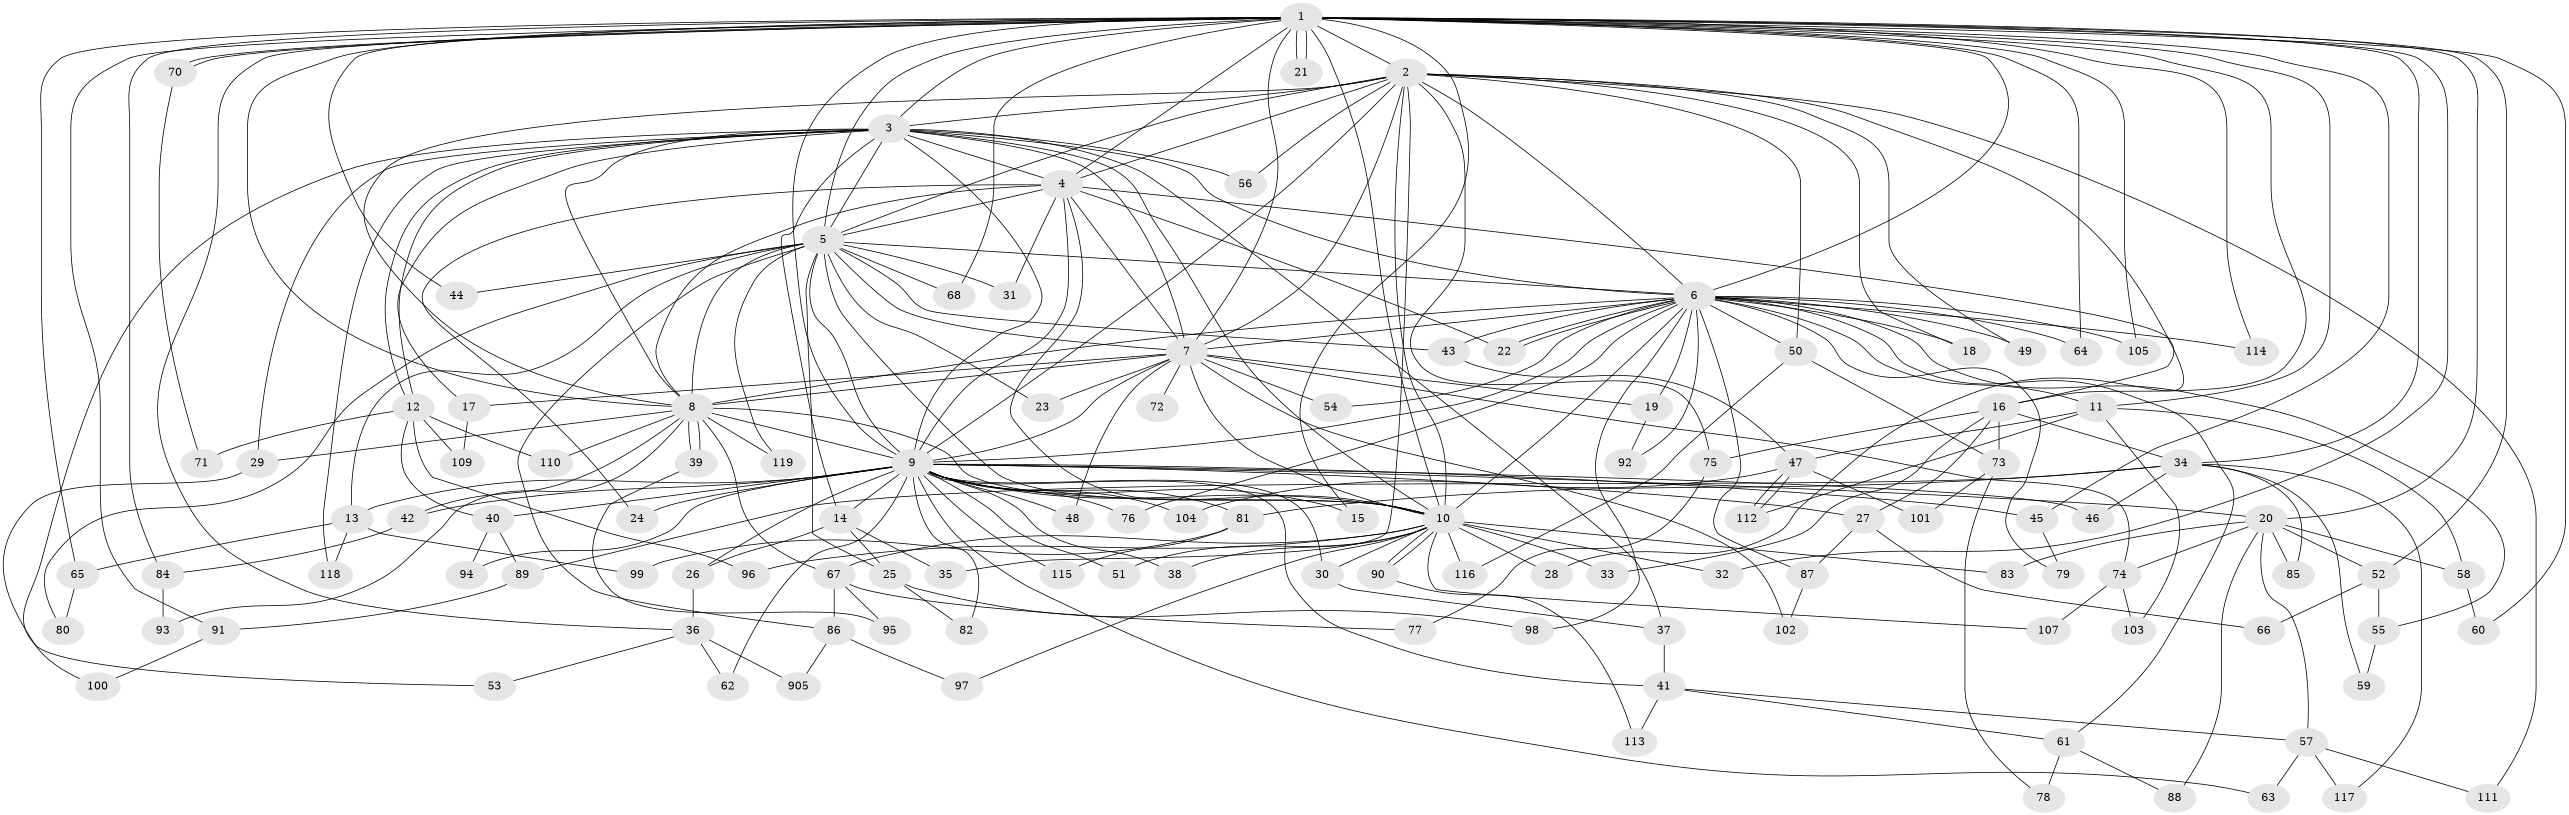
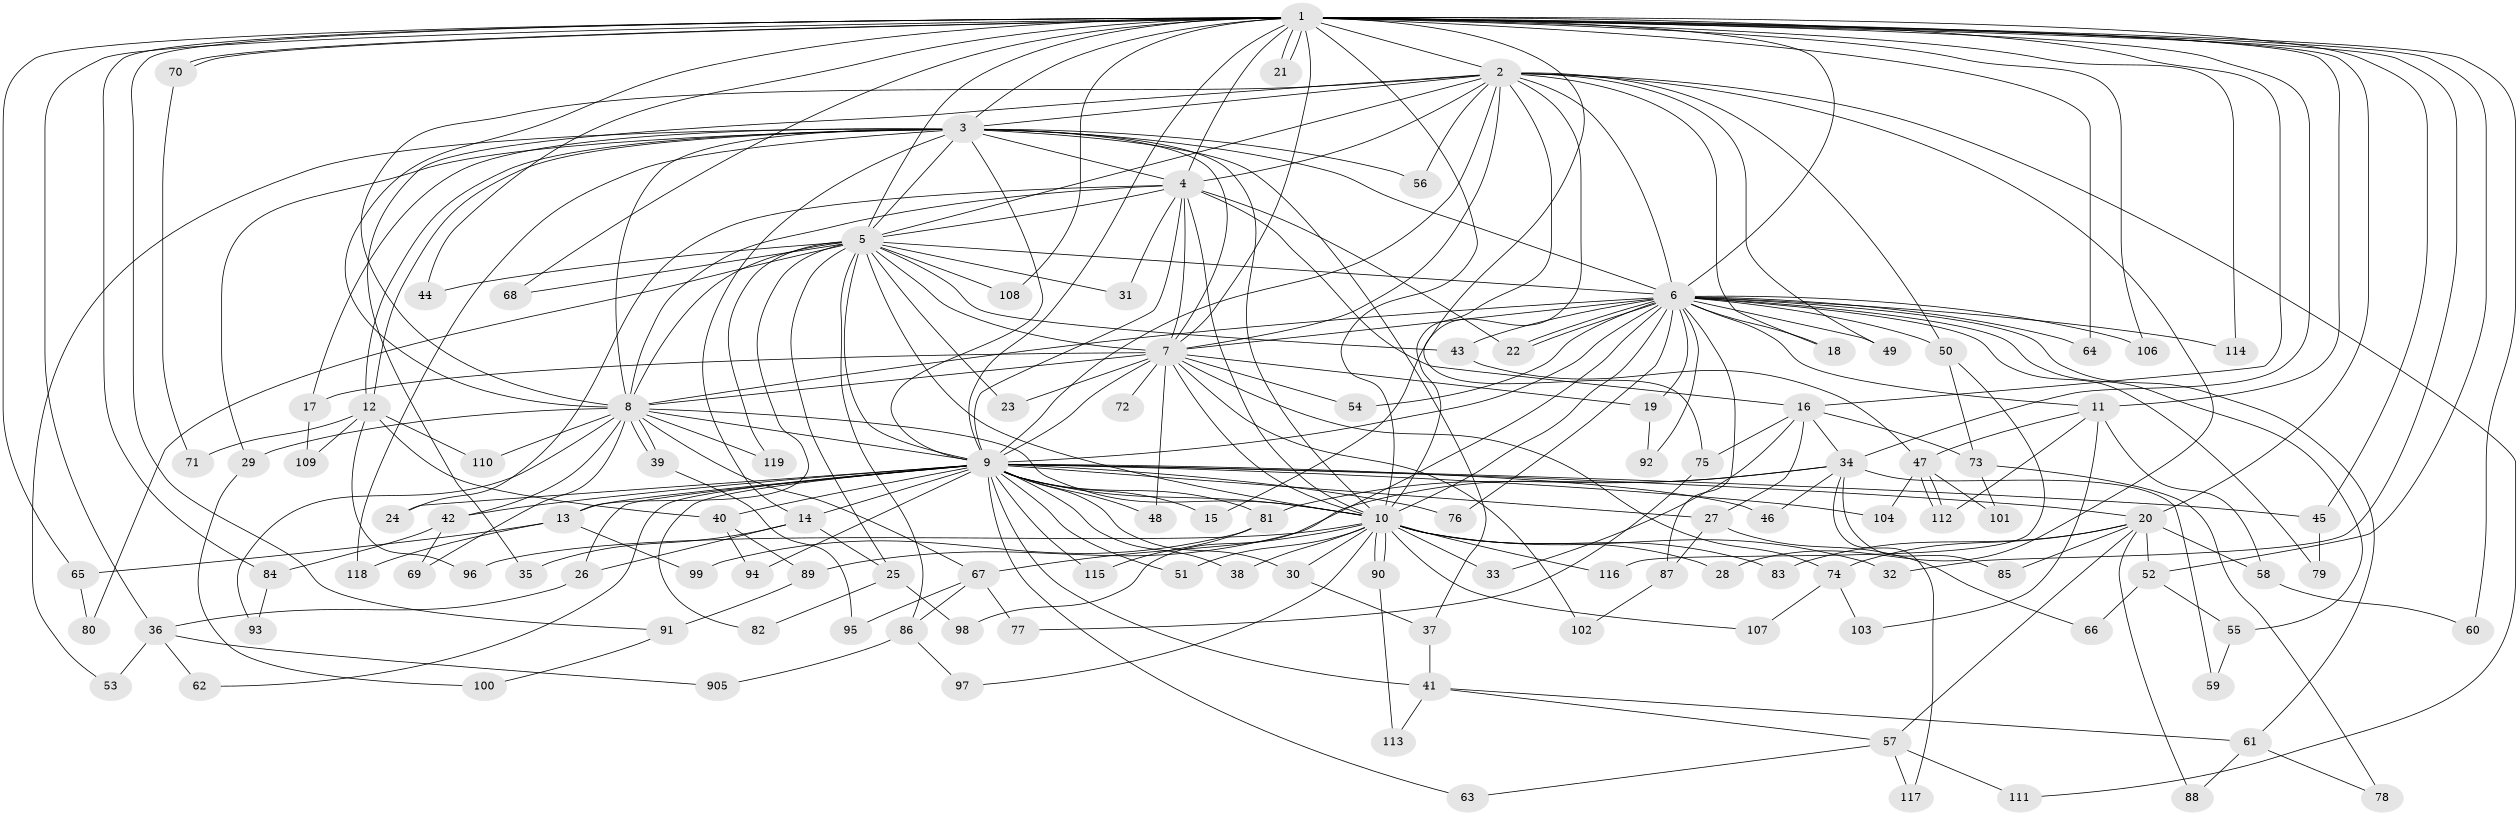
none -> (1010, 296)
(2139, 352) -> (2148, 352)
none -> (415, 575)
